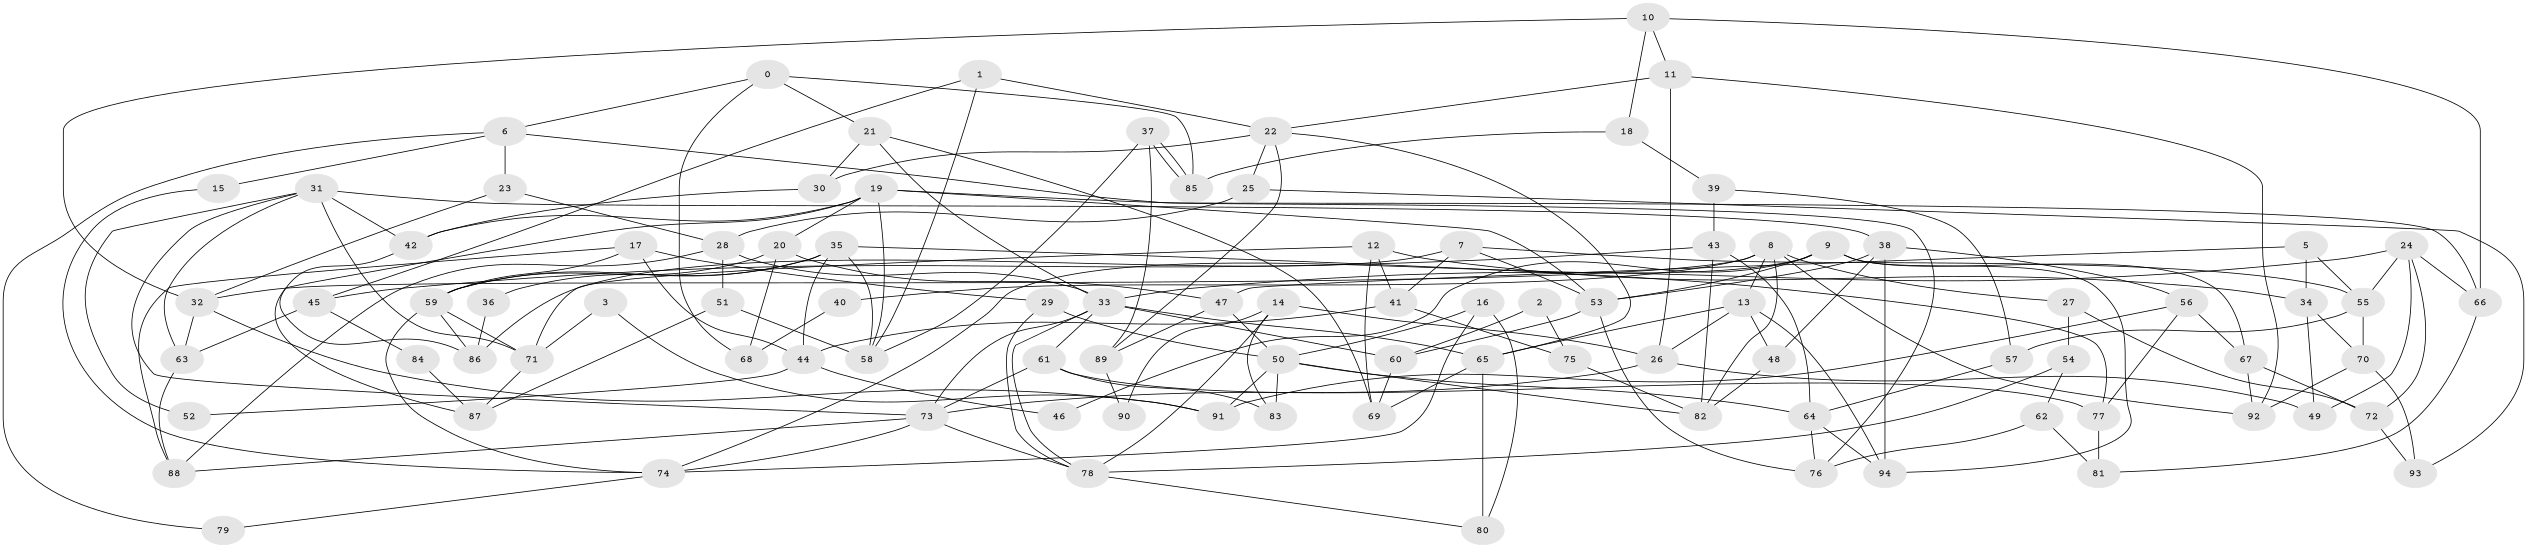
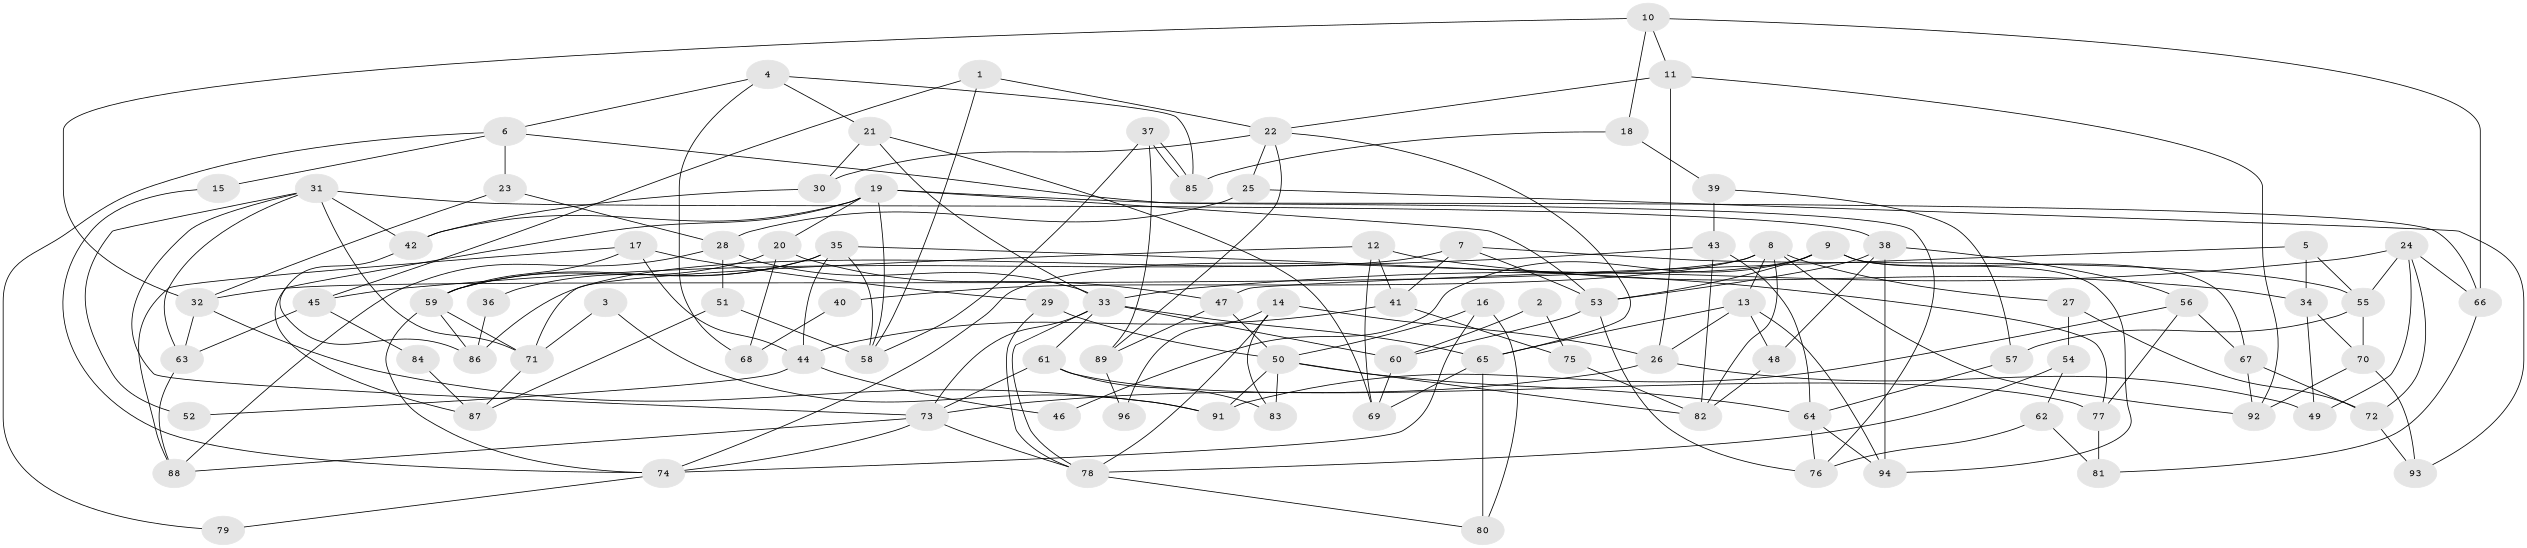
(768, 74) -> (768, 74)
(1124, 416) -> (1124, 416)
